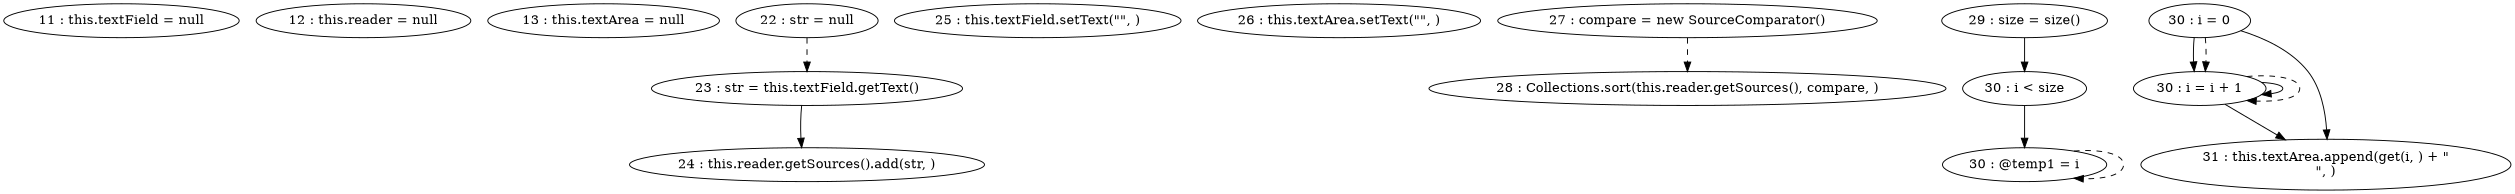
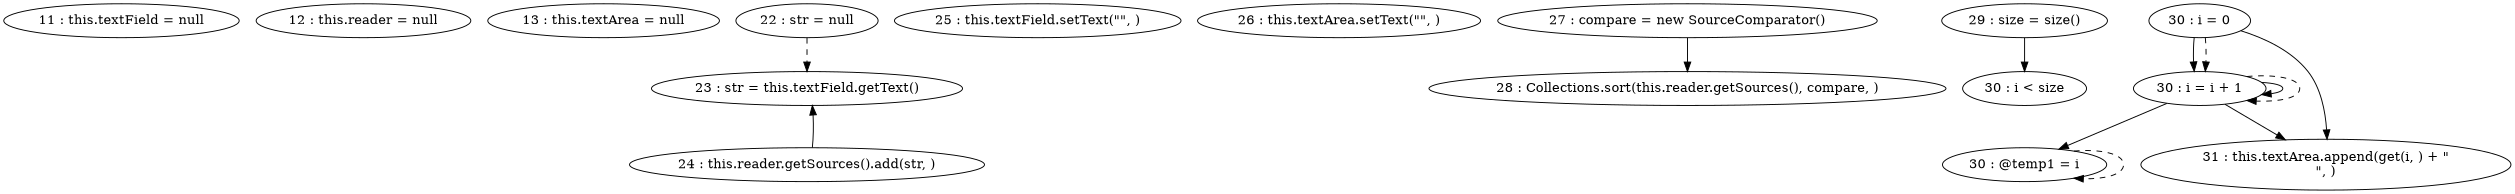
(1687, 50) -> (1687, 50)
(801, 122) -> (813, 131)
(2025, 122) -> (2117, 124)
